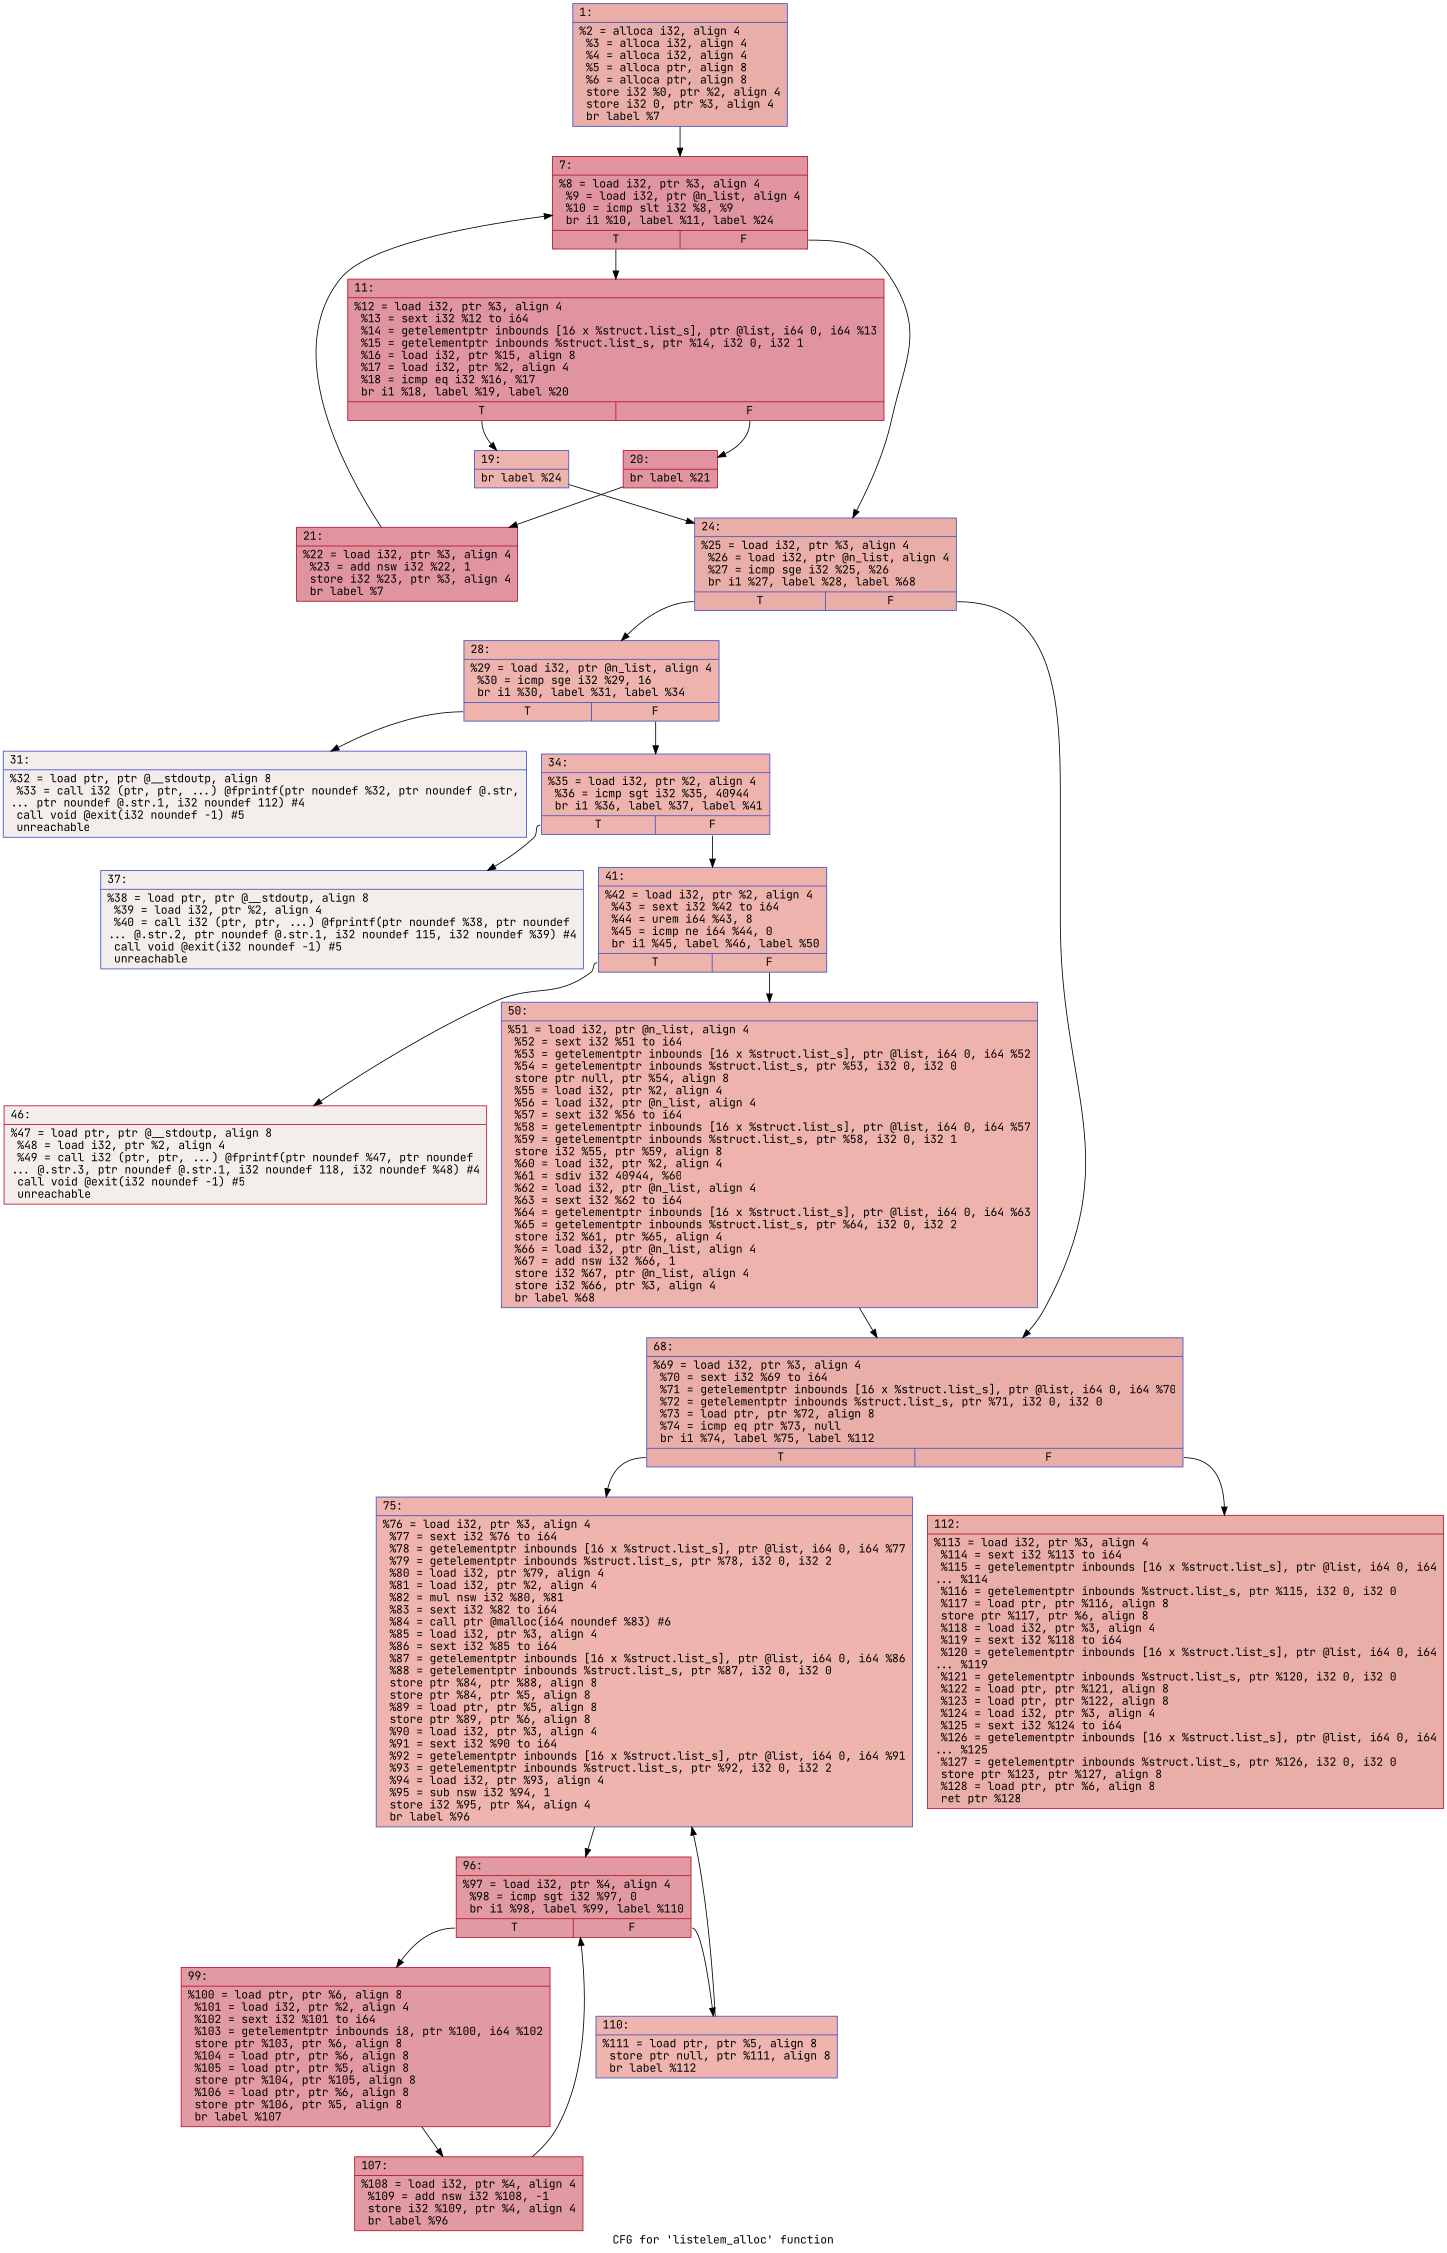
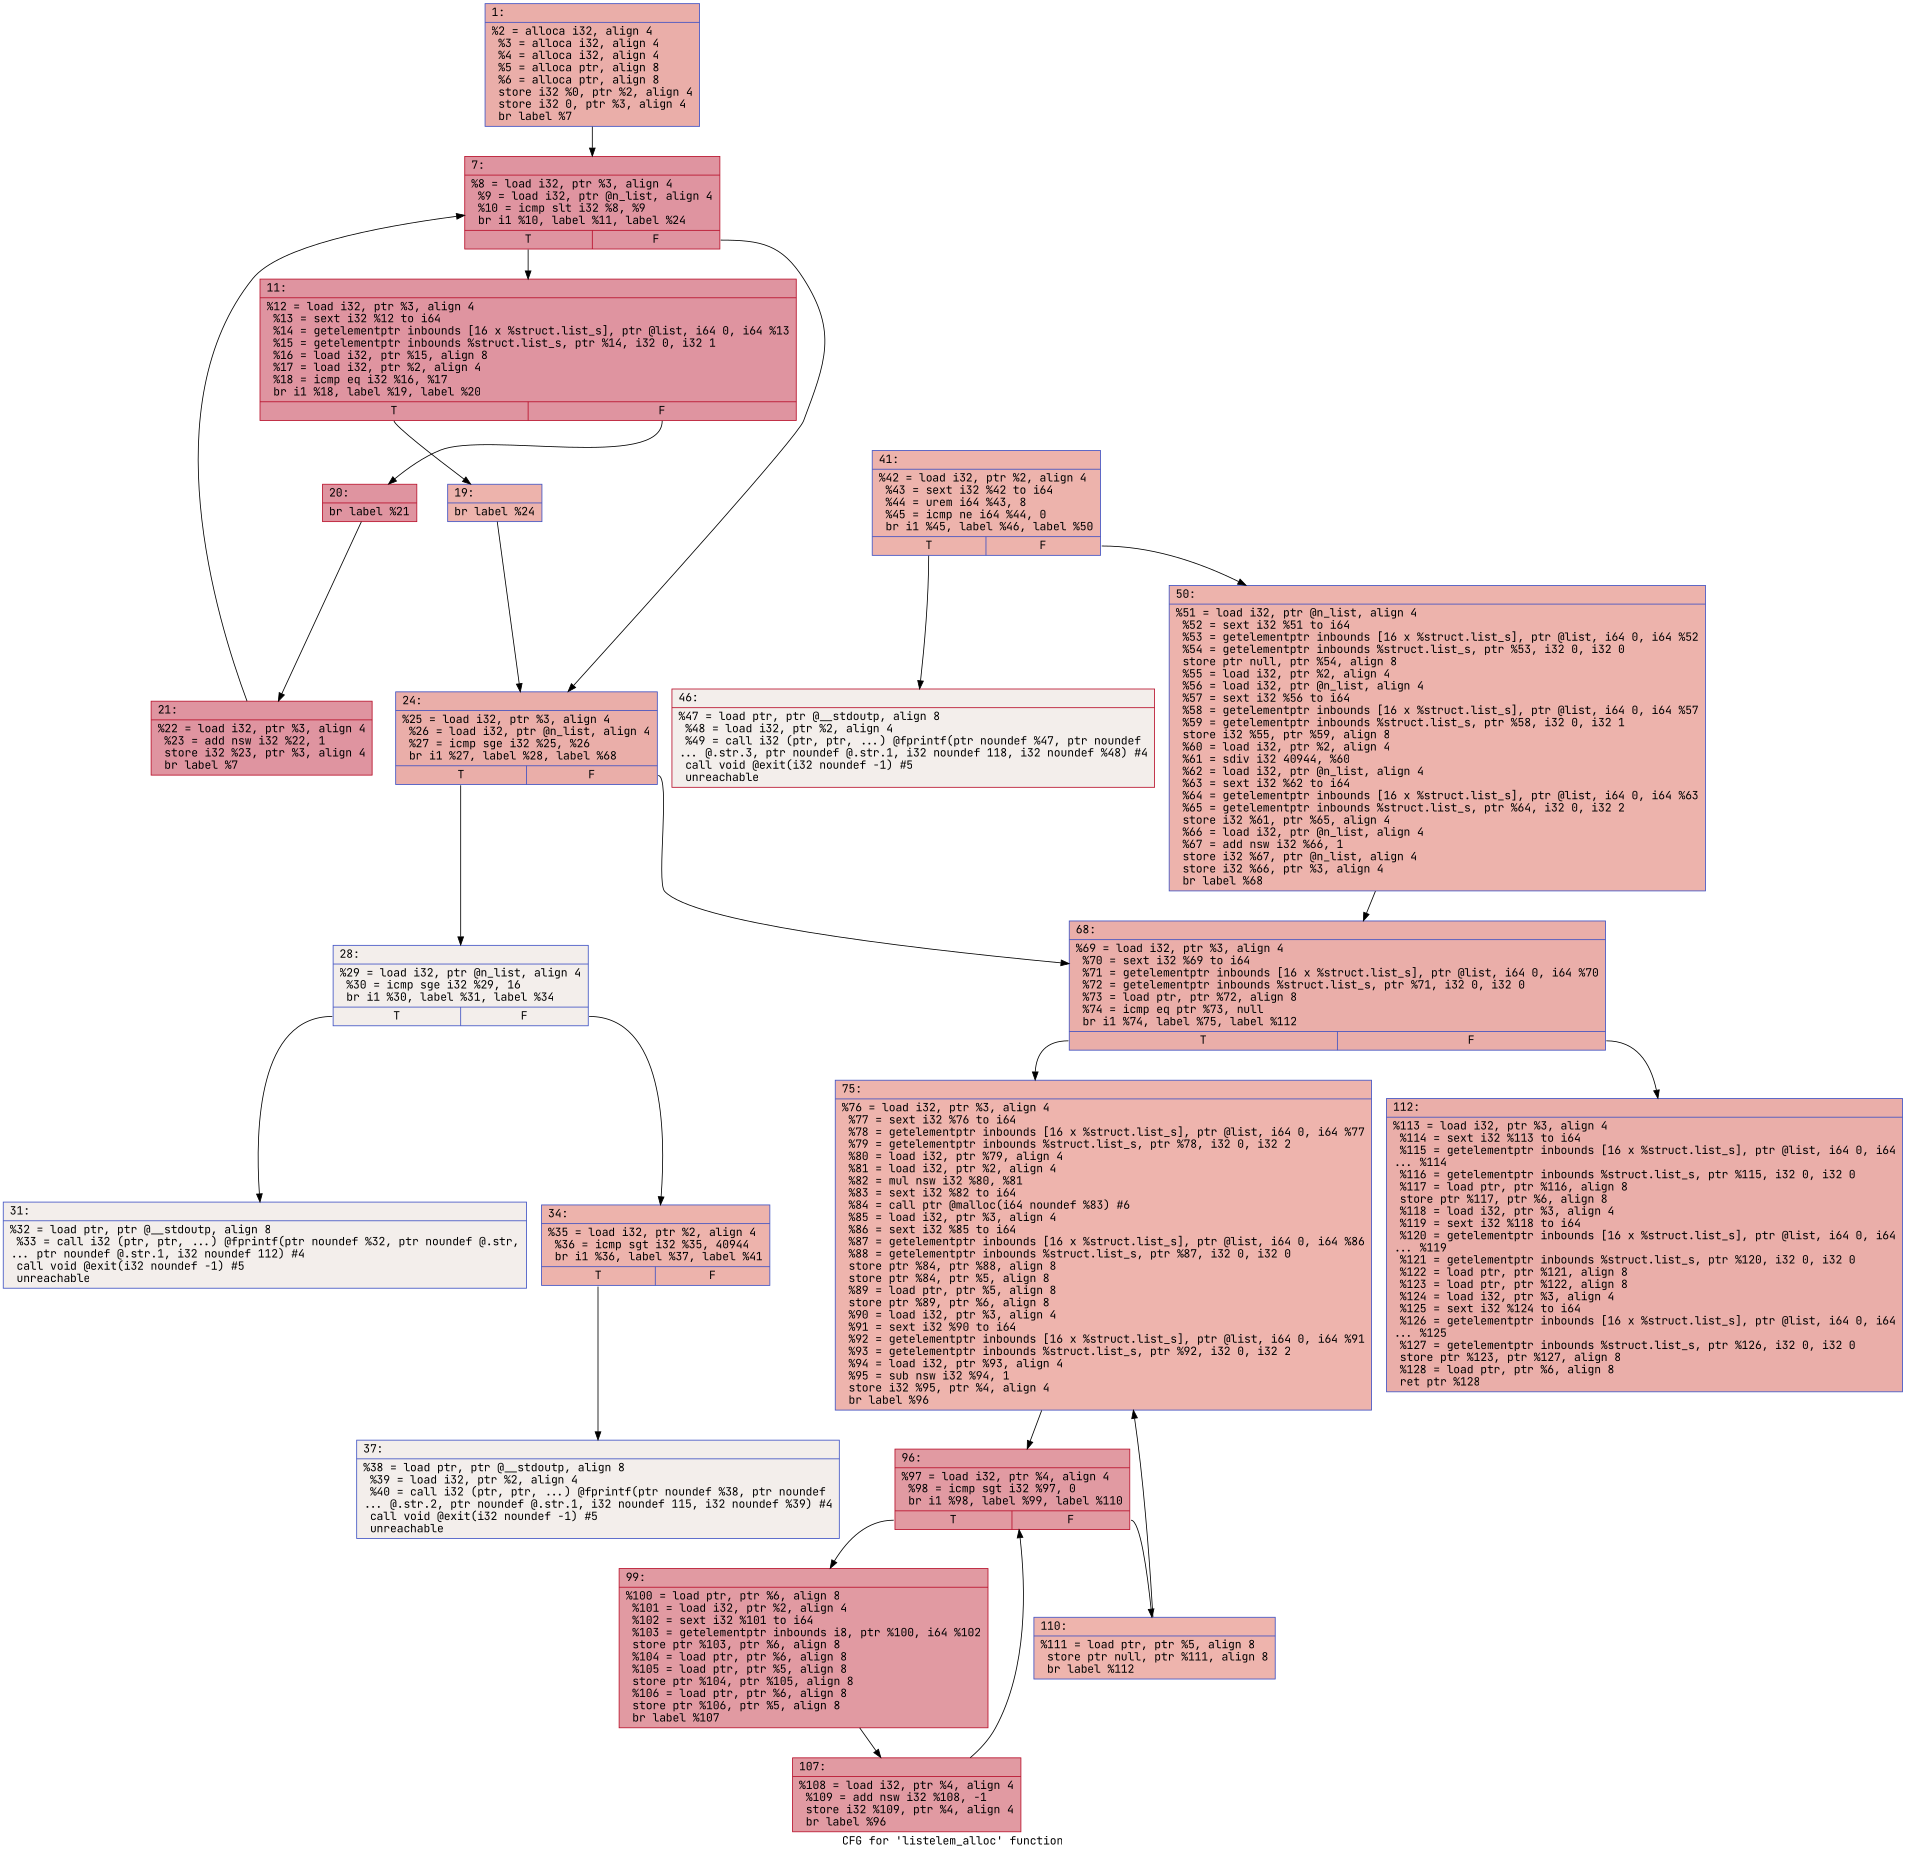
(592, 681) -> (461, 986)
(713, 847) -> none
(1185, 1662) -> (1644, 1245)
